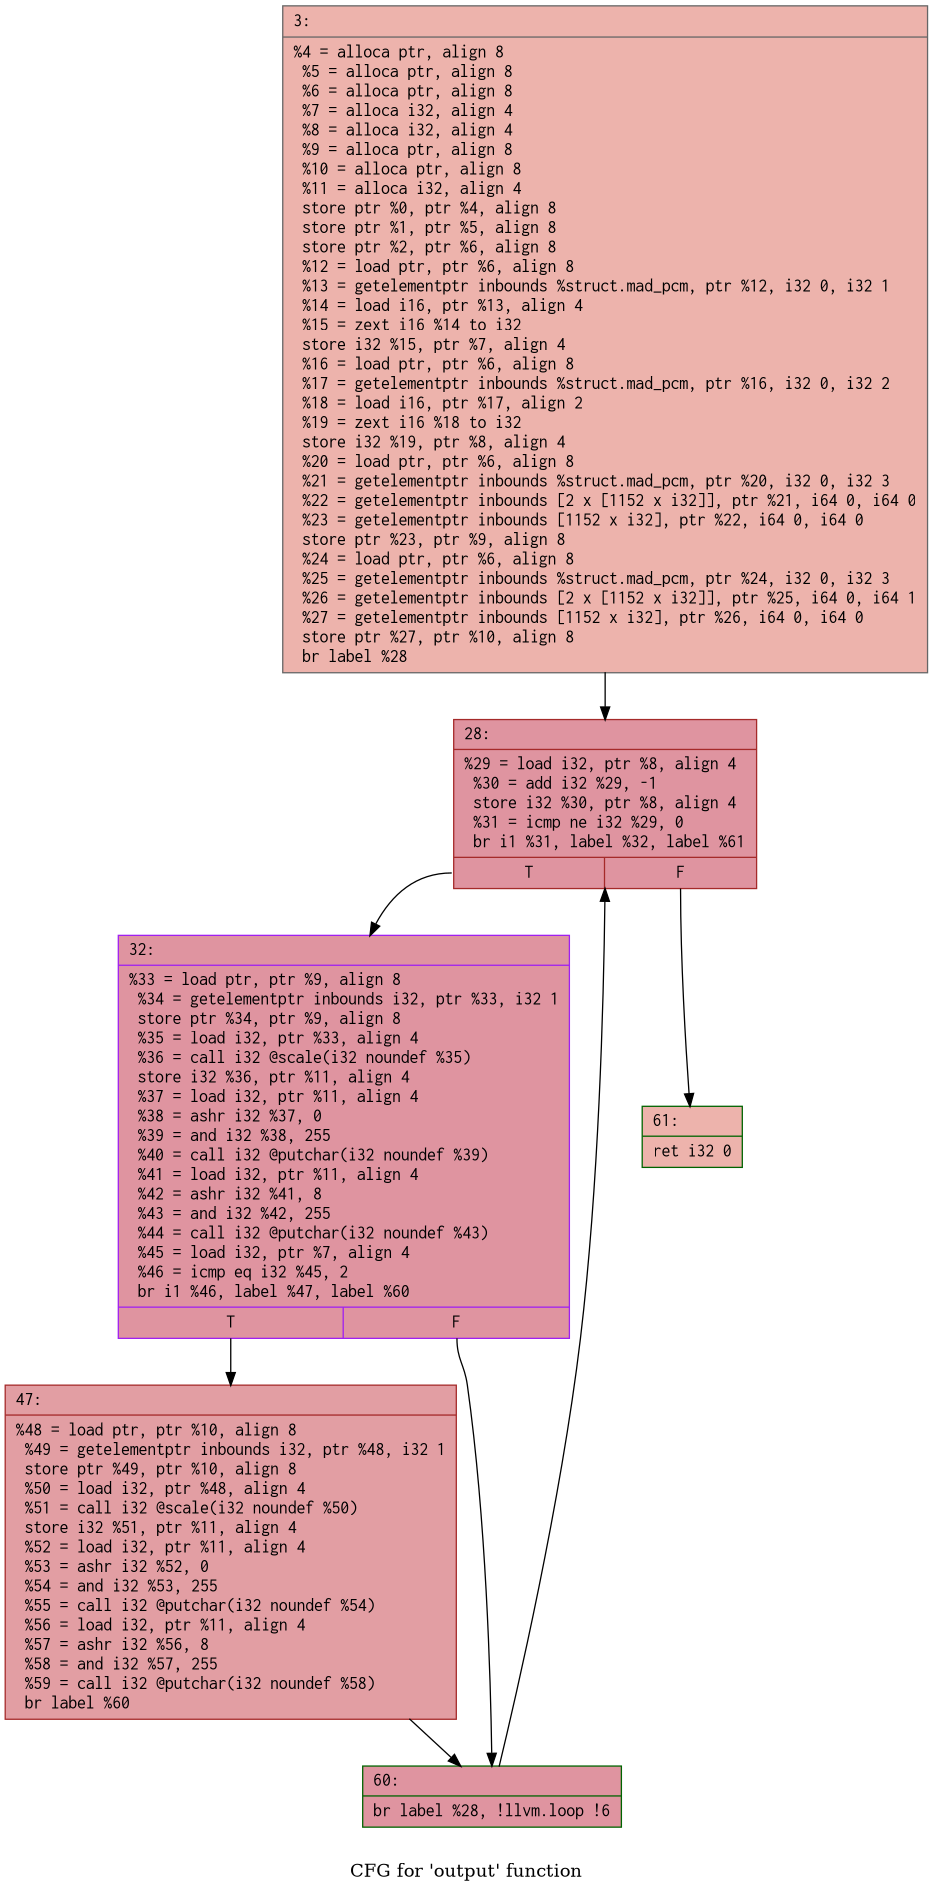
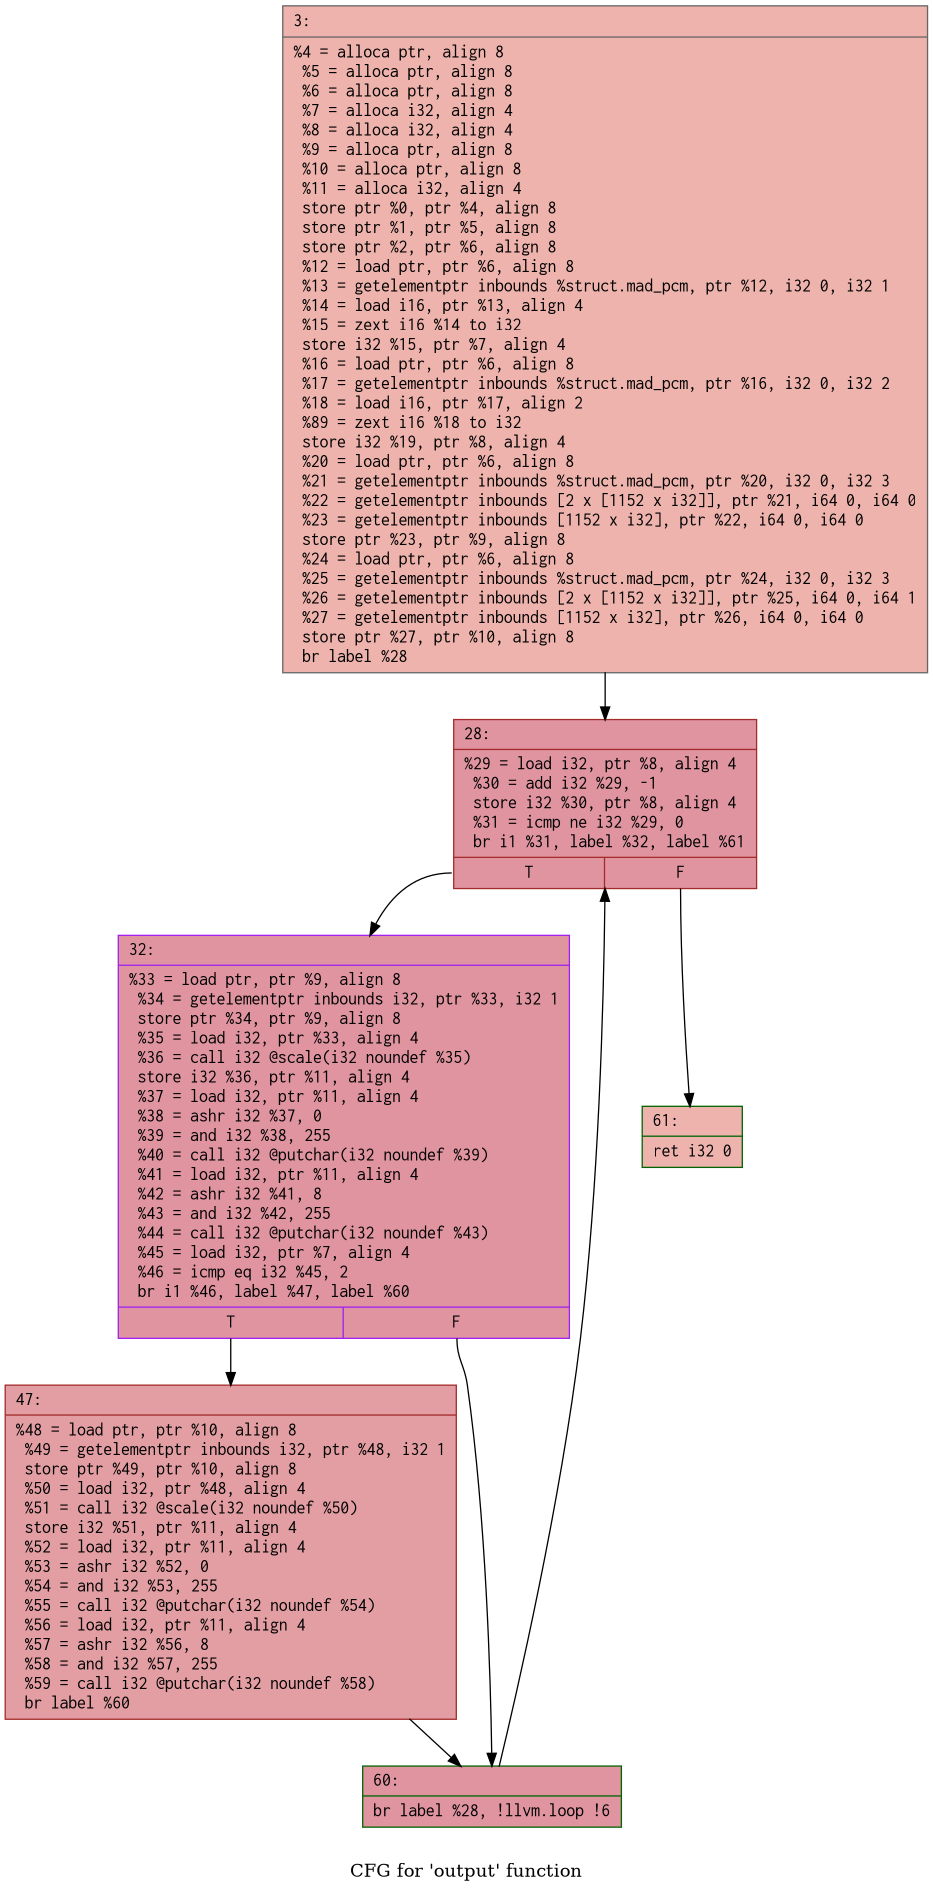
(408, 422) -> (408, 422)
